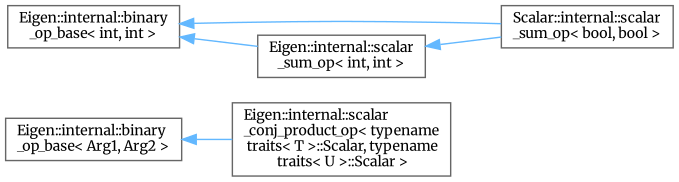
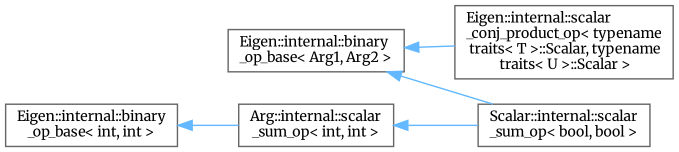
(348, 21) -> (447, 90)
(342, 56) -> (316, 125)
